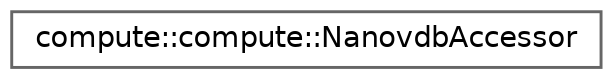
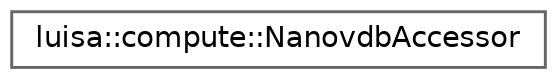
(306, 40) -> (279, 40)
